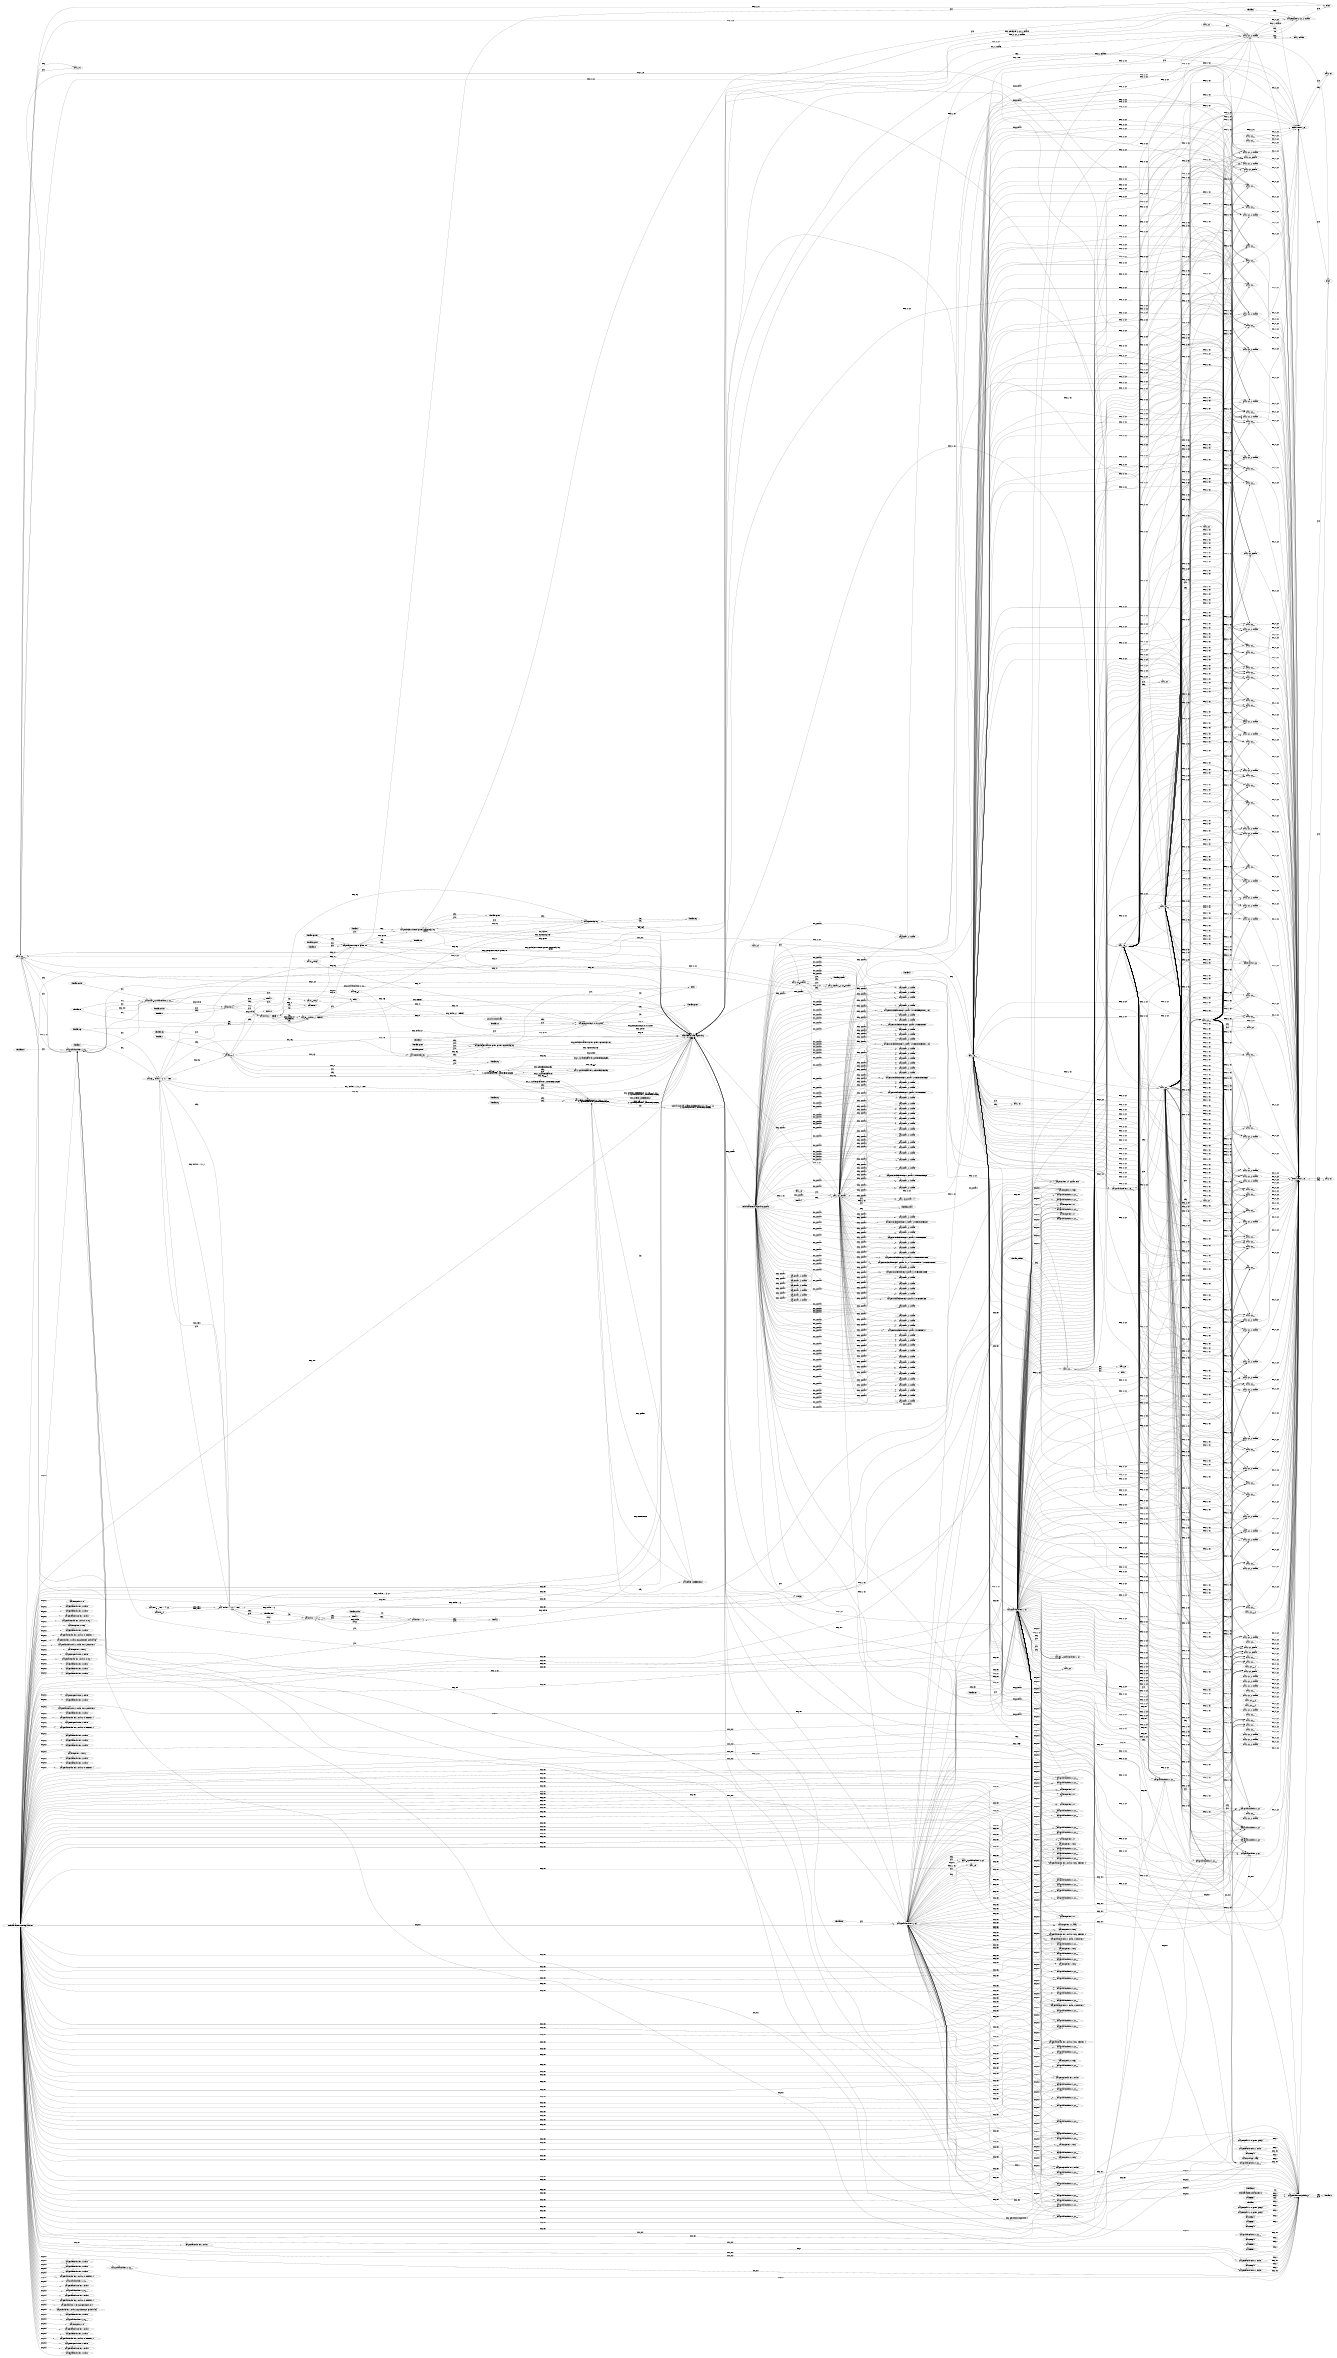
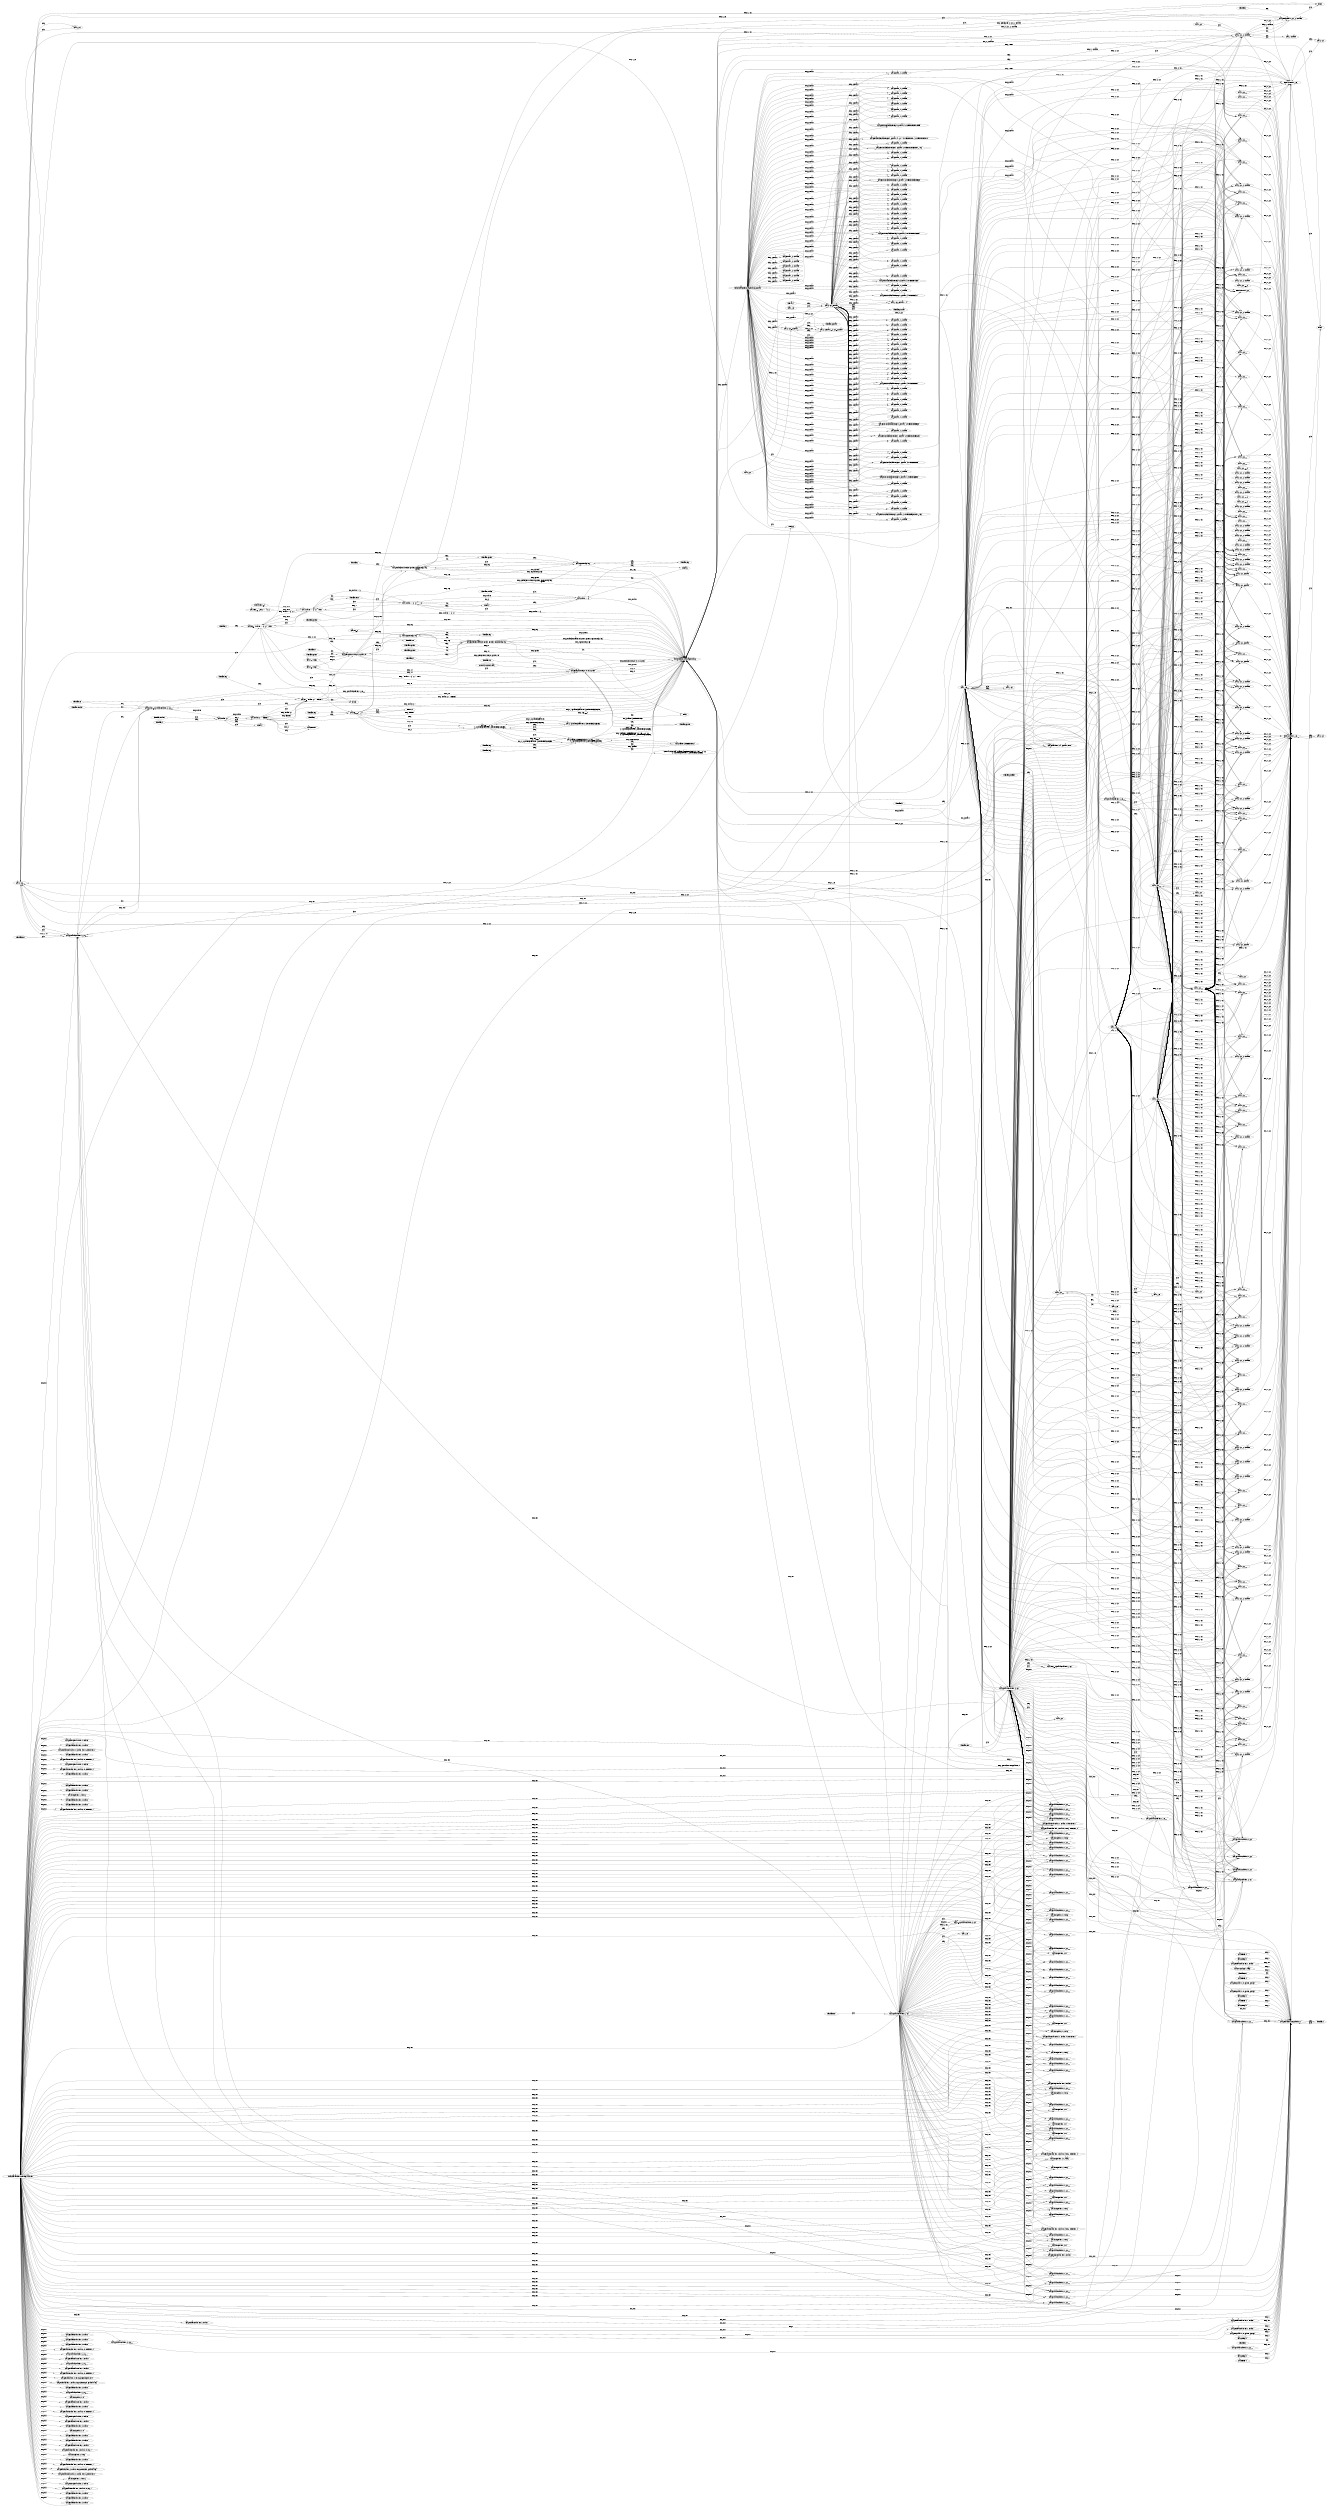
(286, 1001) -> (384, 711)
(774, 1326) -> none
(159, 1613) -> (260, 605)
(1251, 2193) -> none
